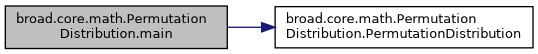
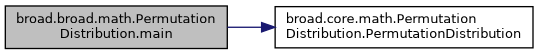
(116, 27) -> (116, 27)
